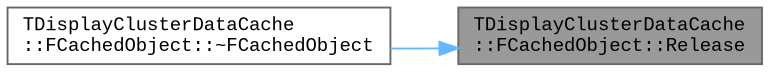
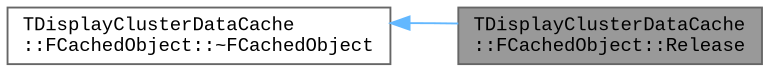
(415, 49) -> (434, 23)
